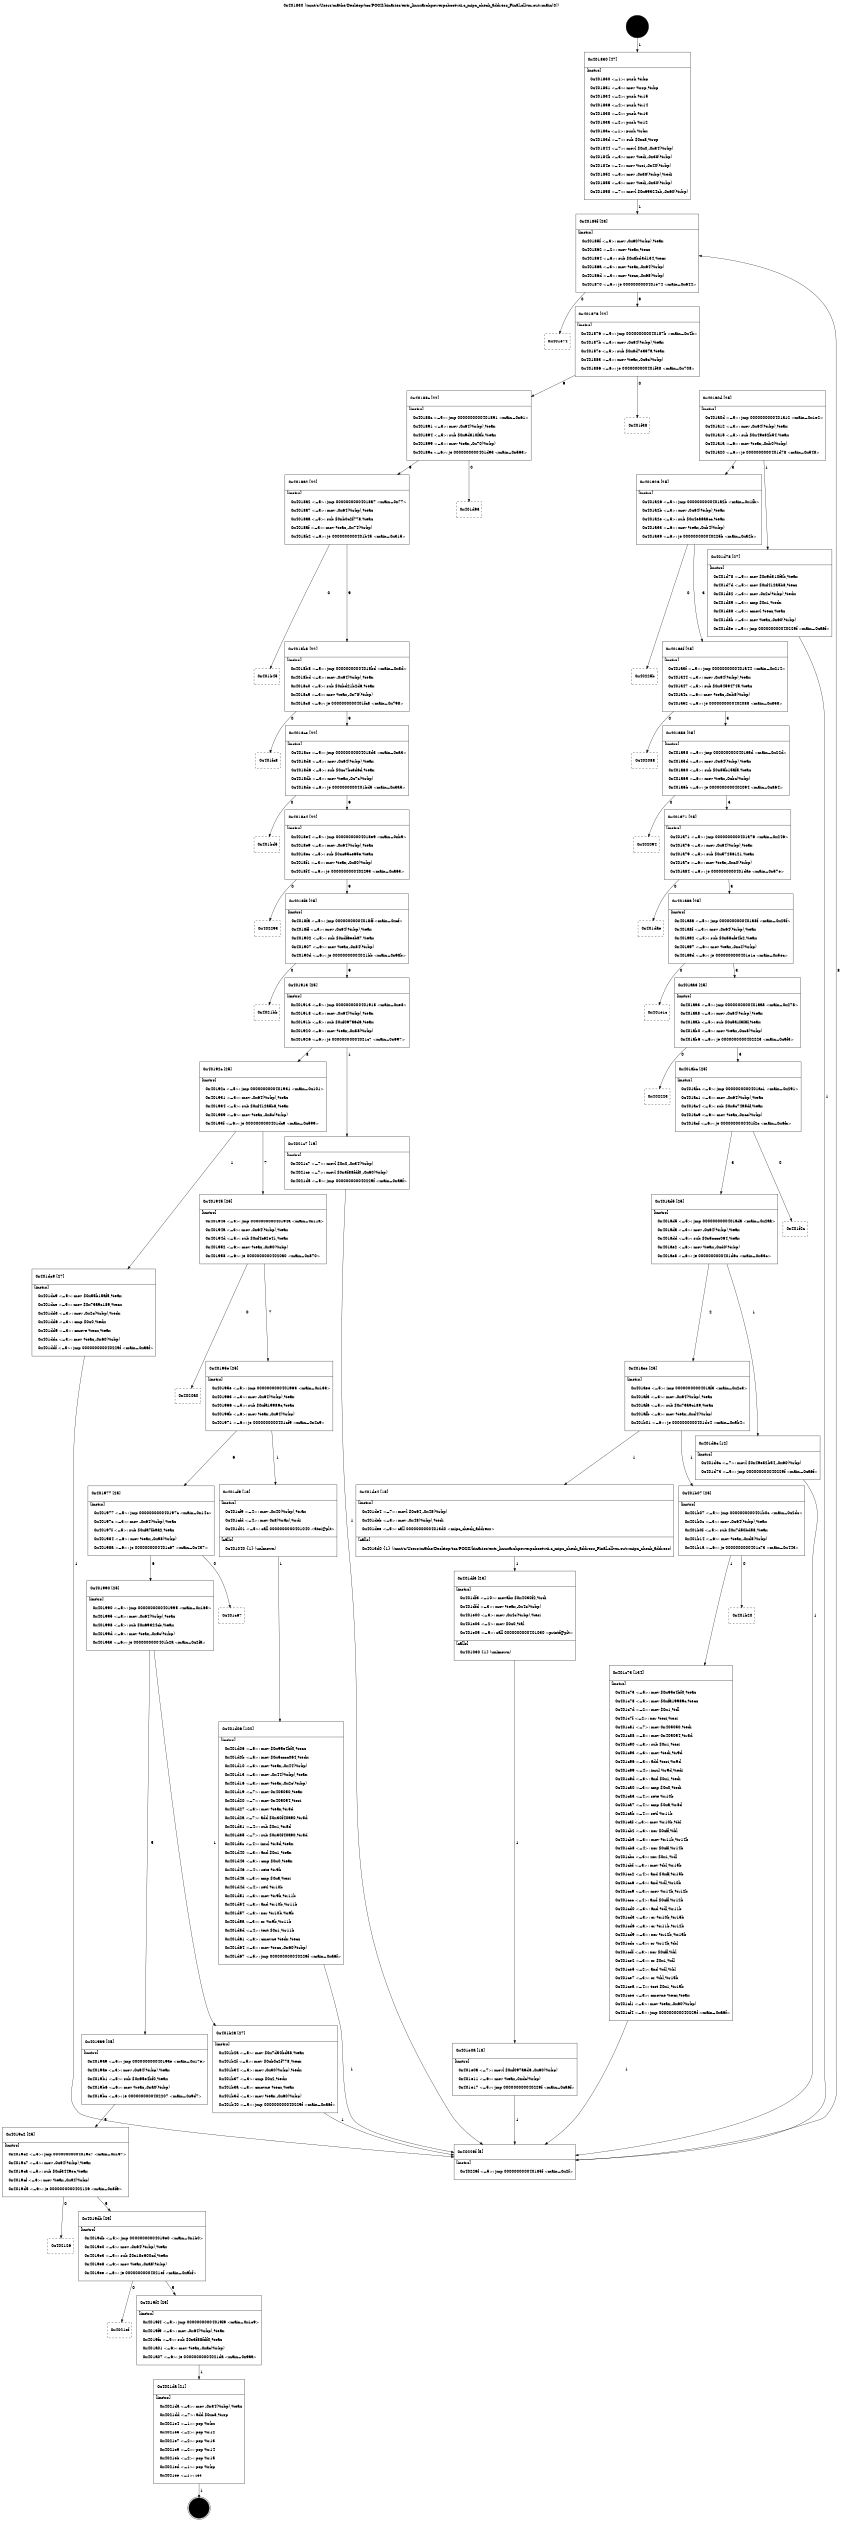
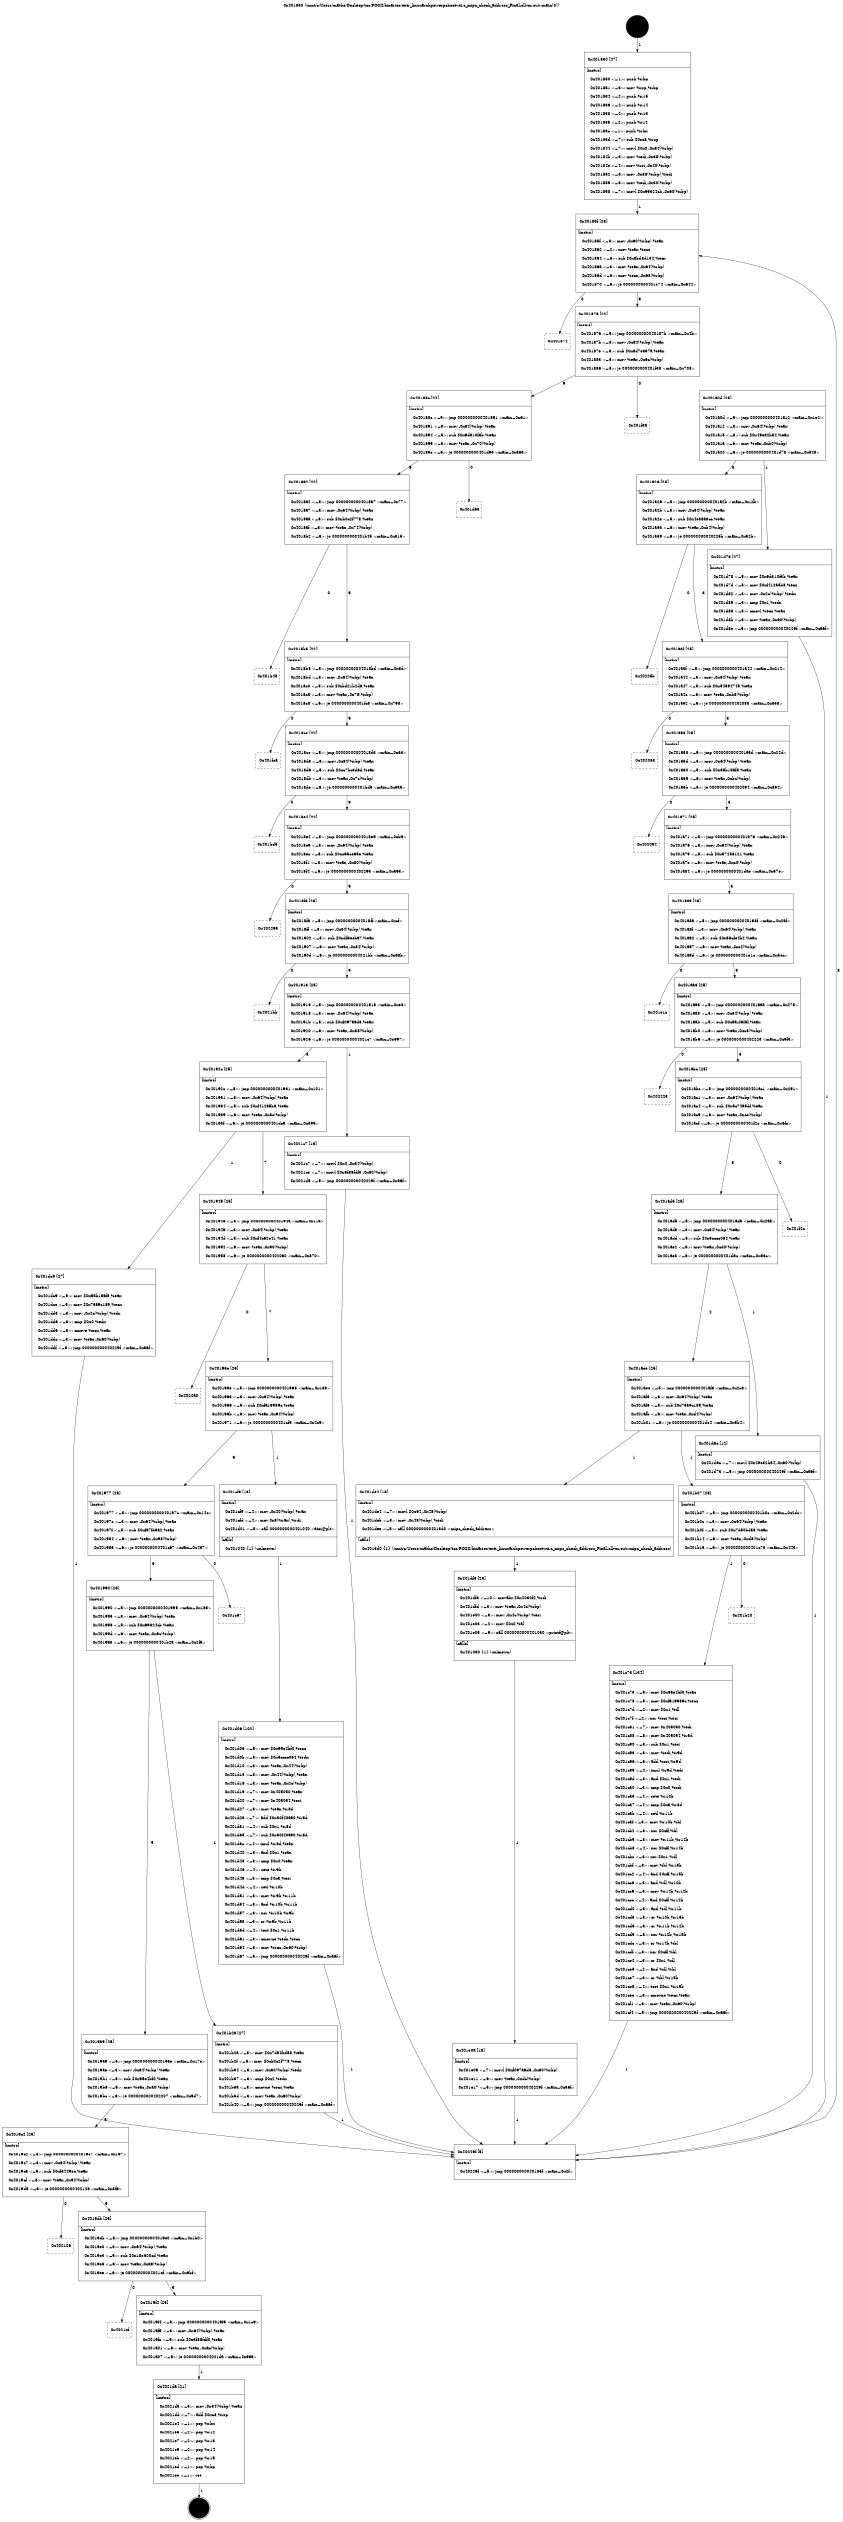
(651, 929) -> none
